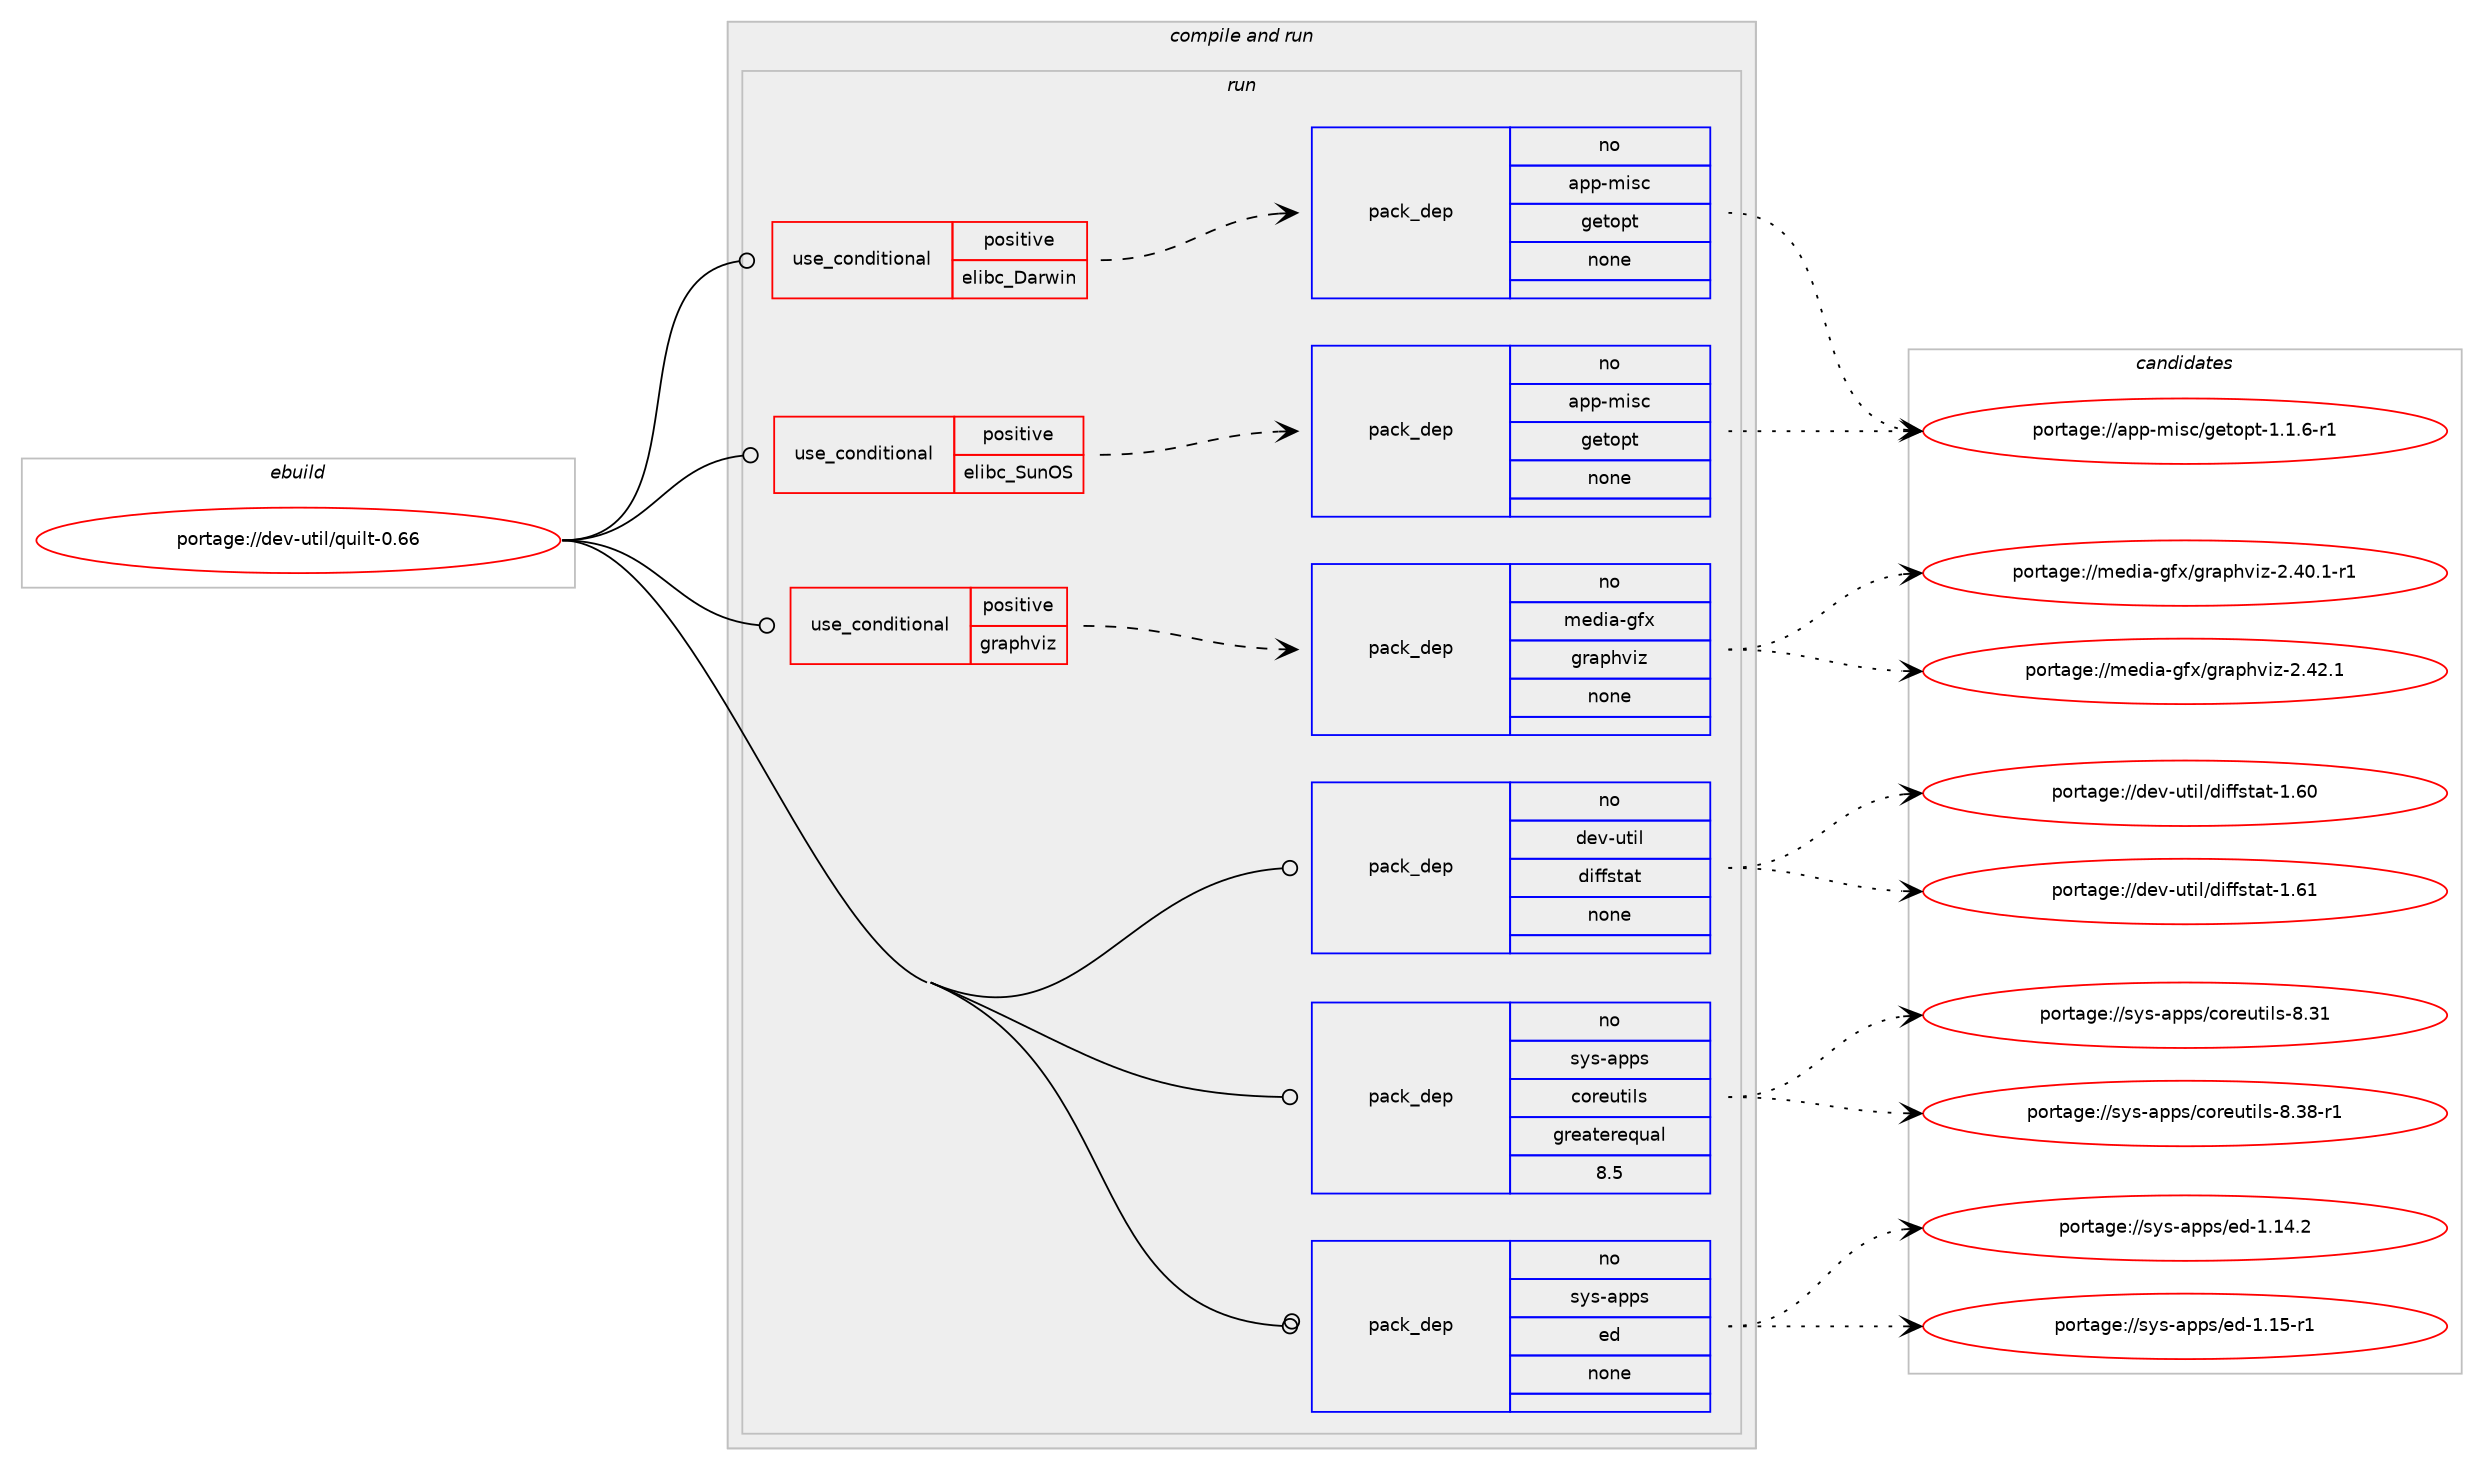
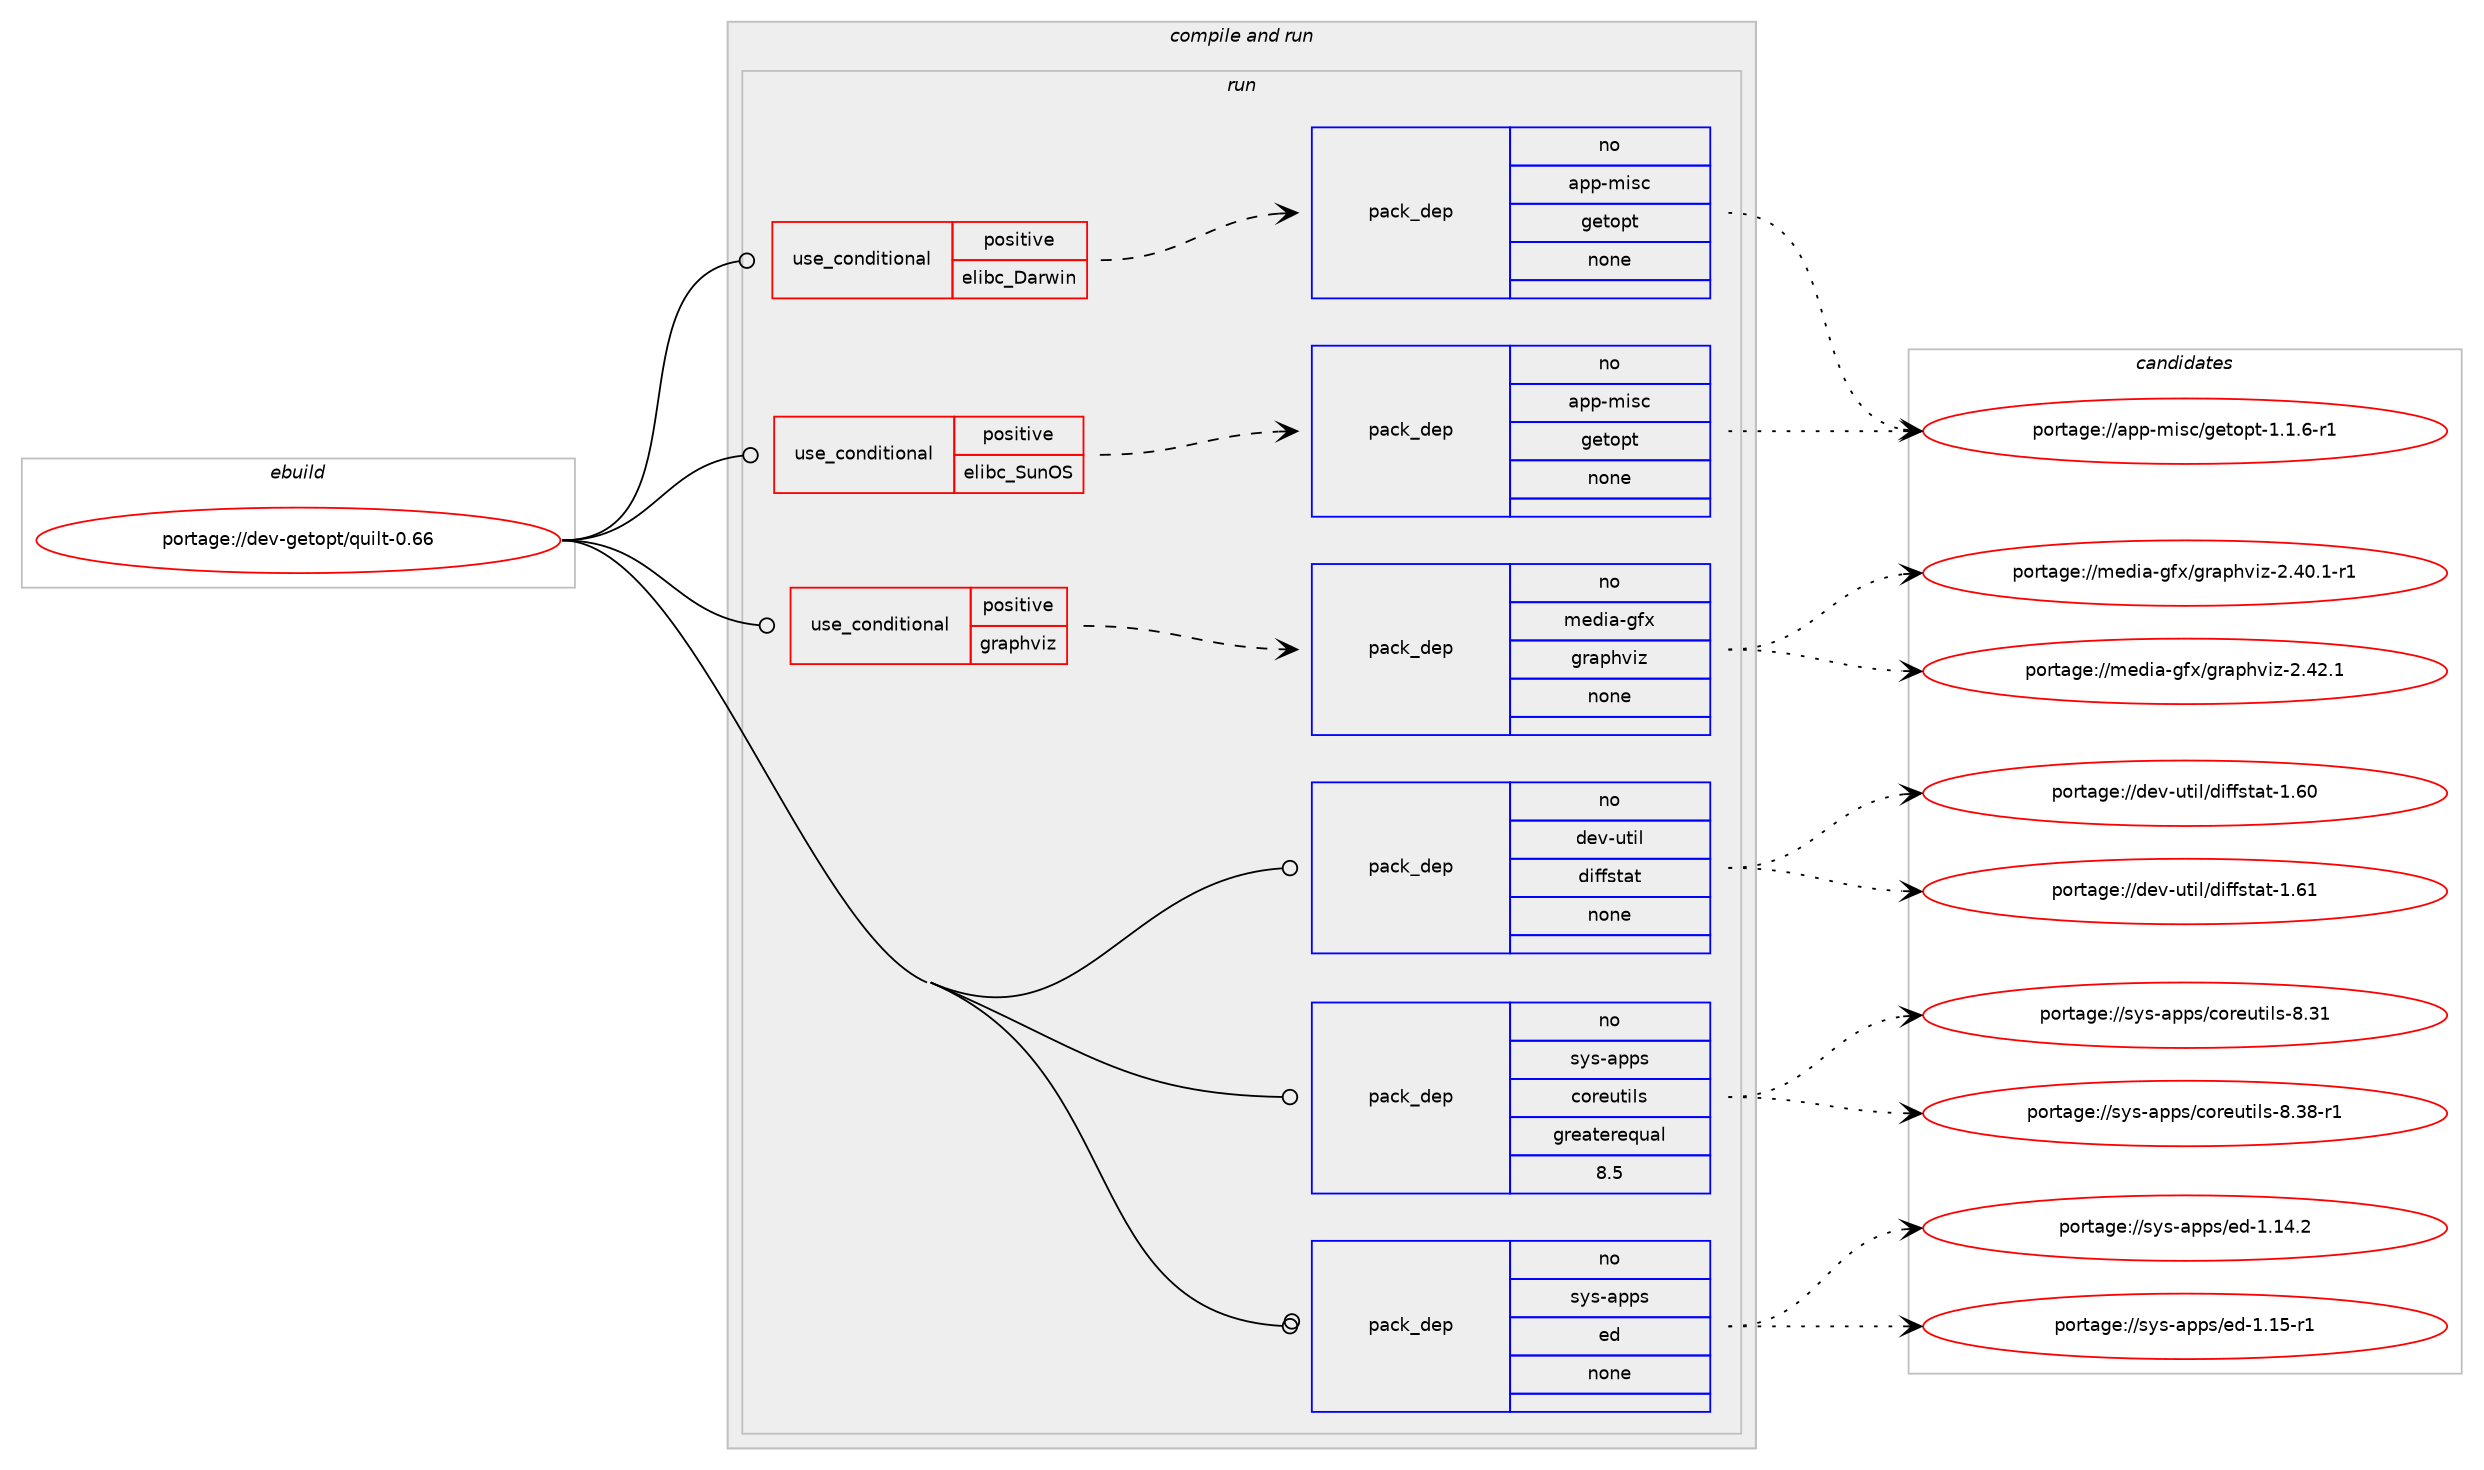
(298, 540) -> (298, 540)
